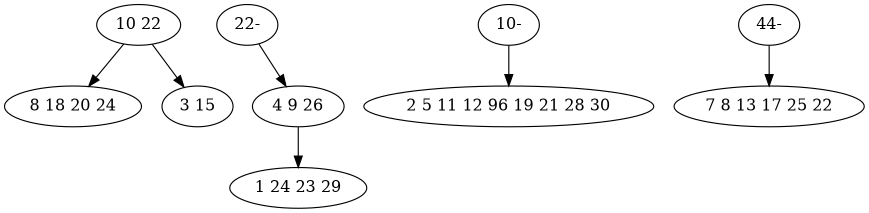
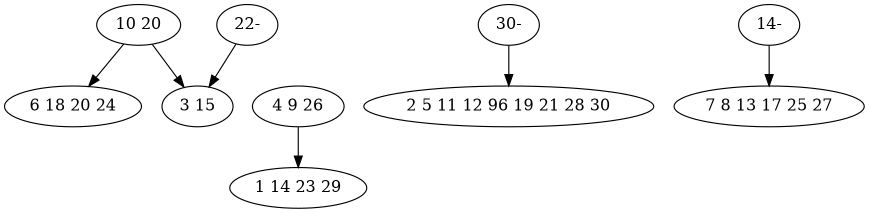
(139, 25) -> (139, 25)
(509, 25) -> (509, 25)
(769, 25) -> (769, 25)
(269, 60) -> (226, 61)
(73, 106) -> (73, 106)
(769, 106) -> (769, 106)
(298, 188) -> (298, 188)
